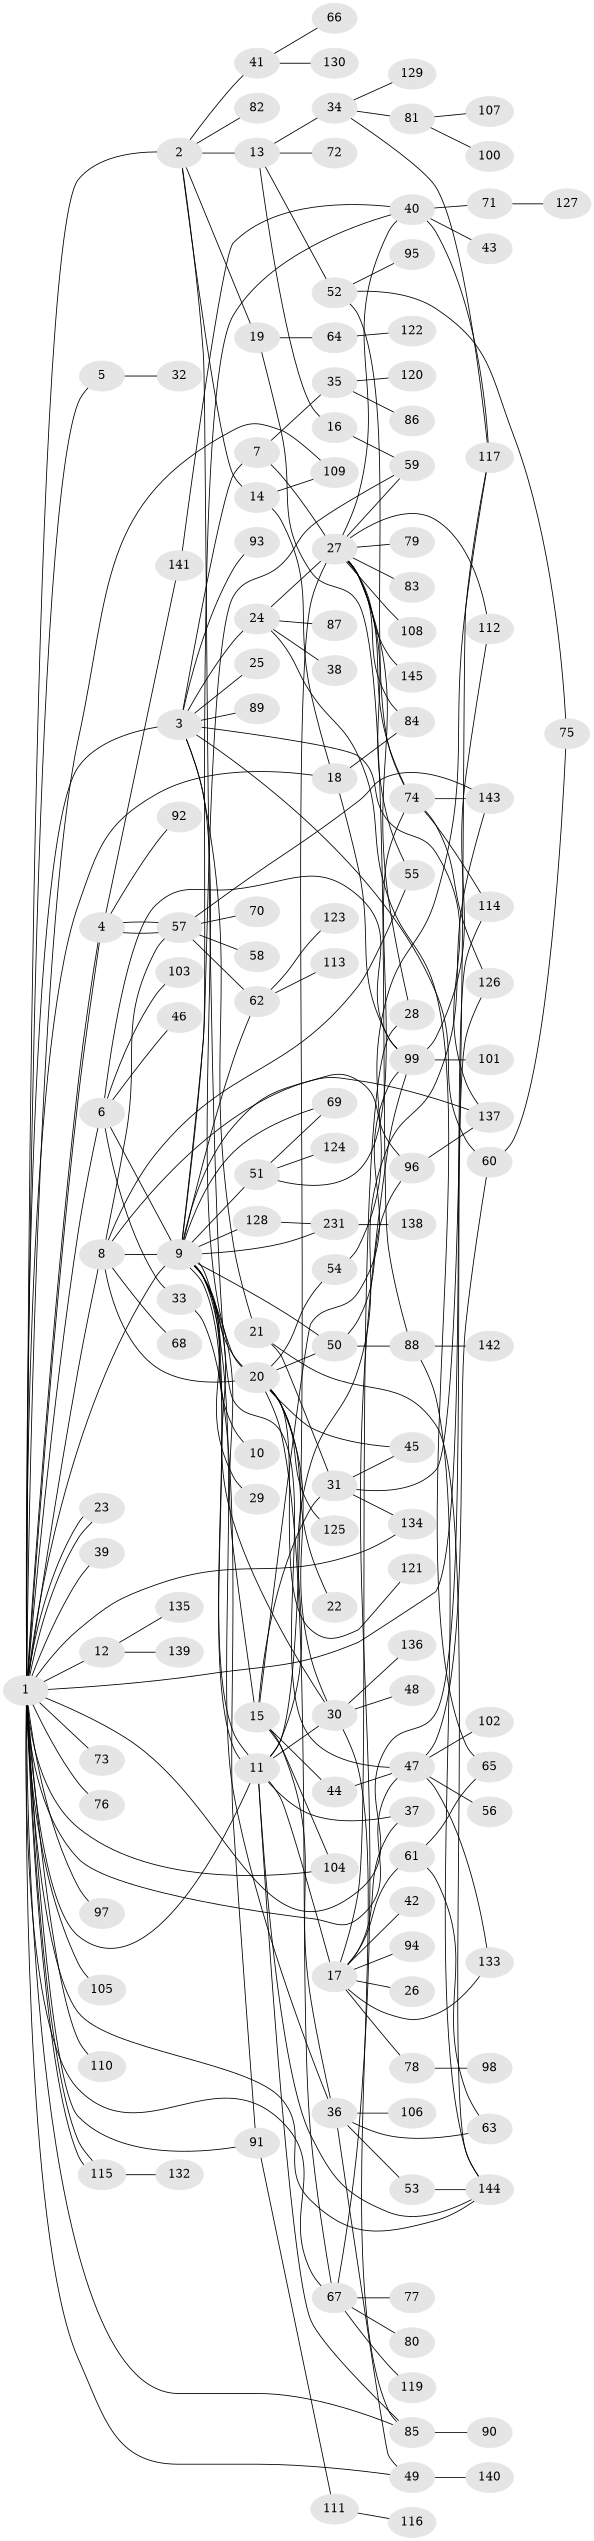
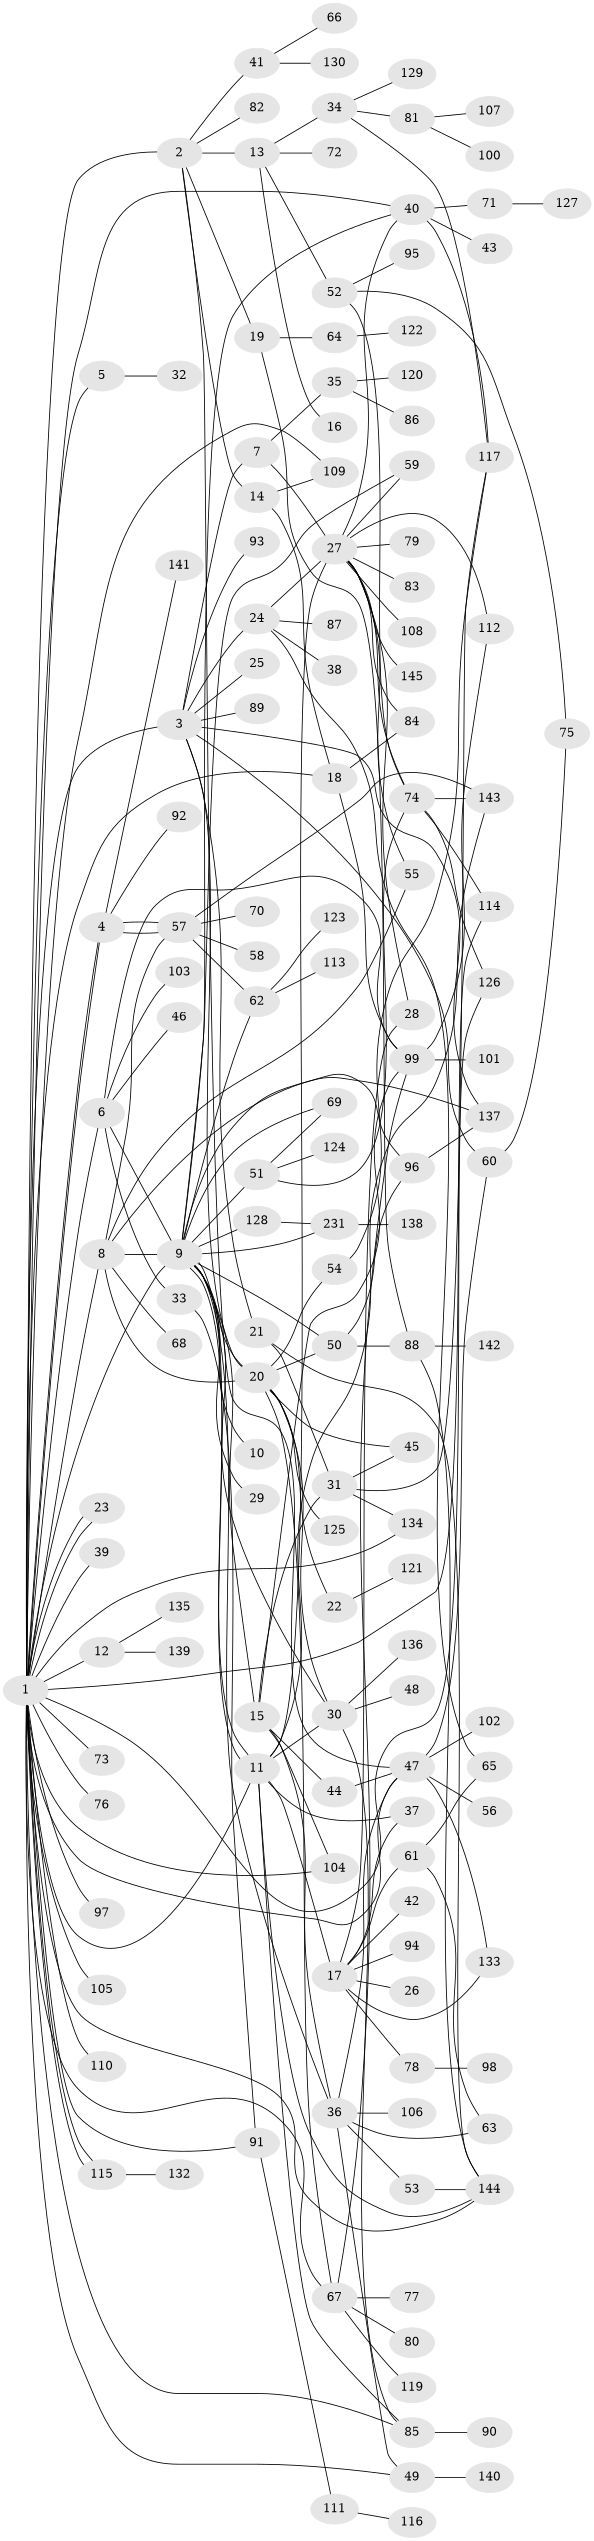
(217, 314) -> (69, 410)
(373, 447) -> none
(315, 1633) -> (373, 1588)
none -> (355, 2017)
